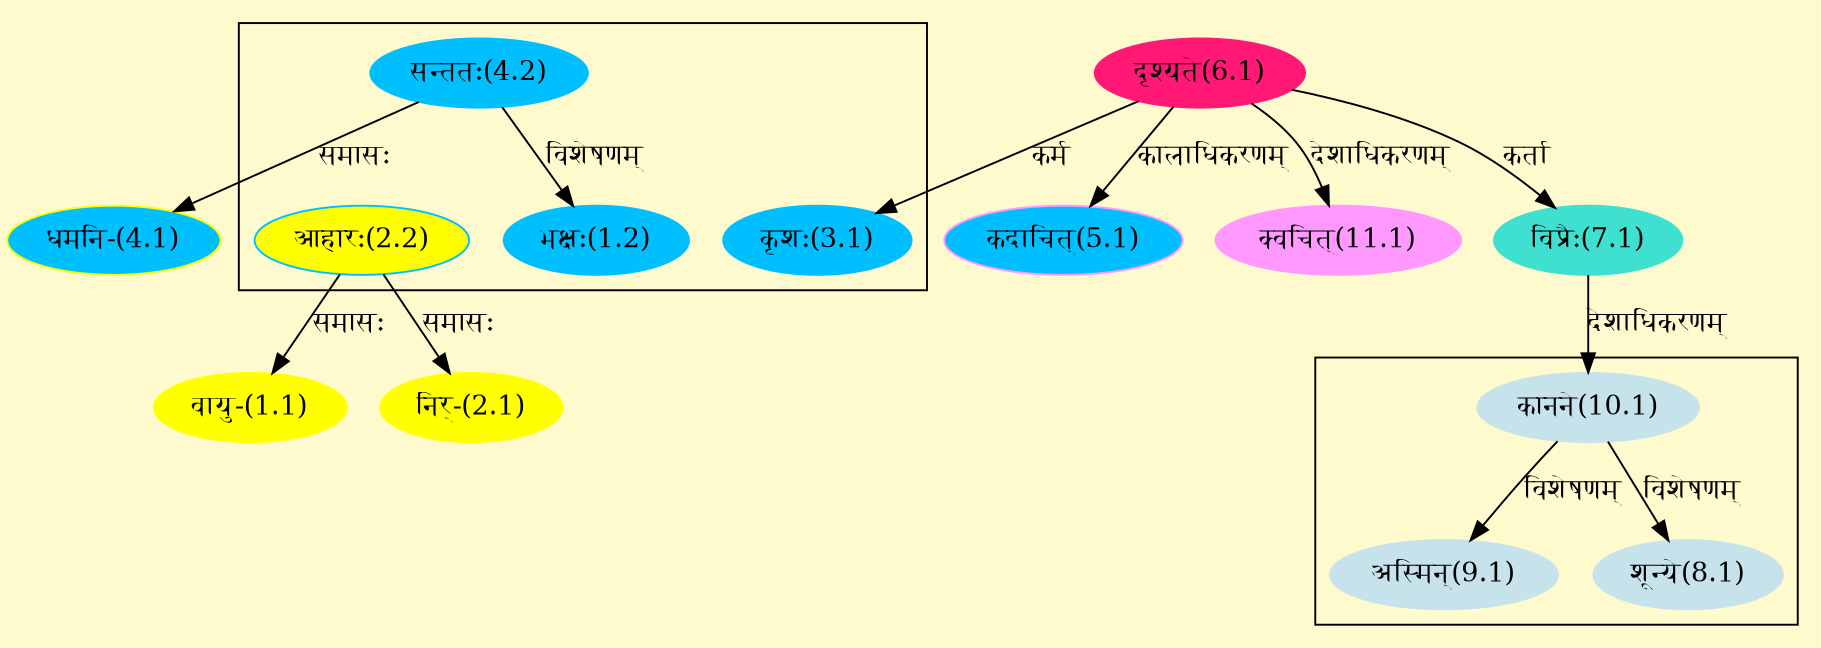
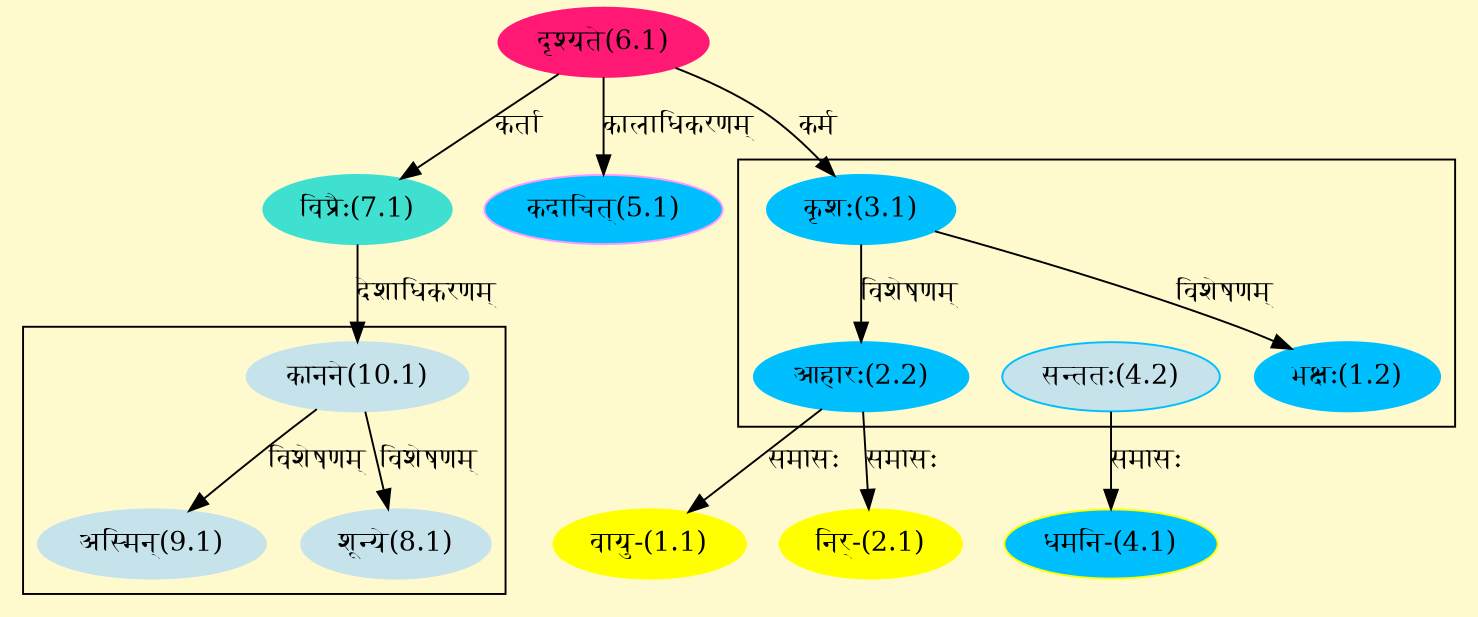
(479, 73) -> (1111, 377)
(532, 149) -> (1106, 282)
(362, 240) -> (861, 377)
(1338, 240) -> none
none -> (861, 283)
